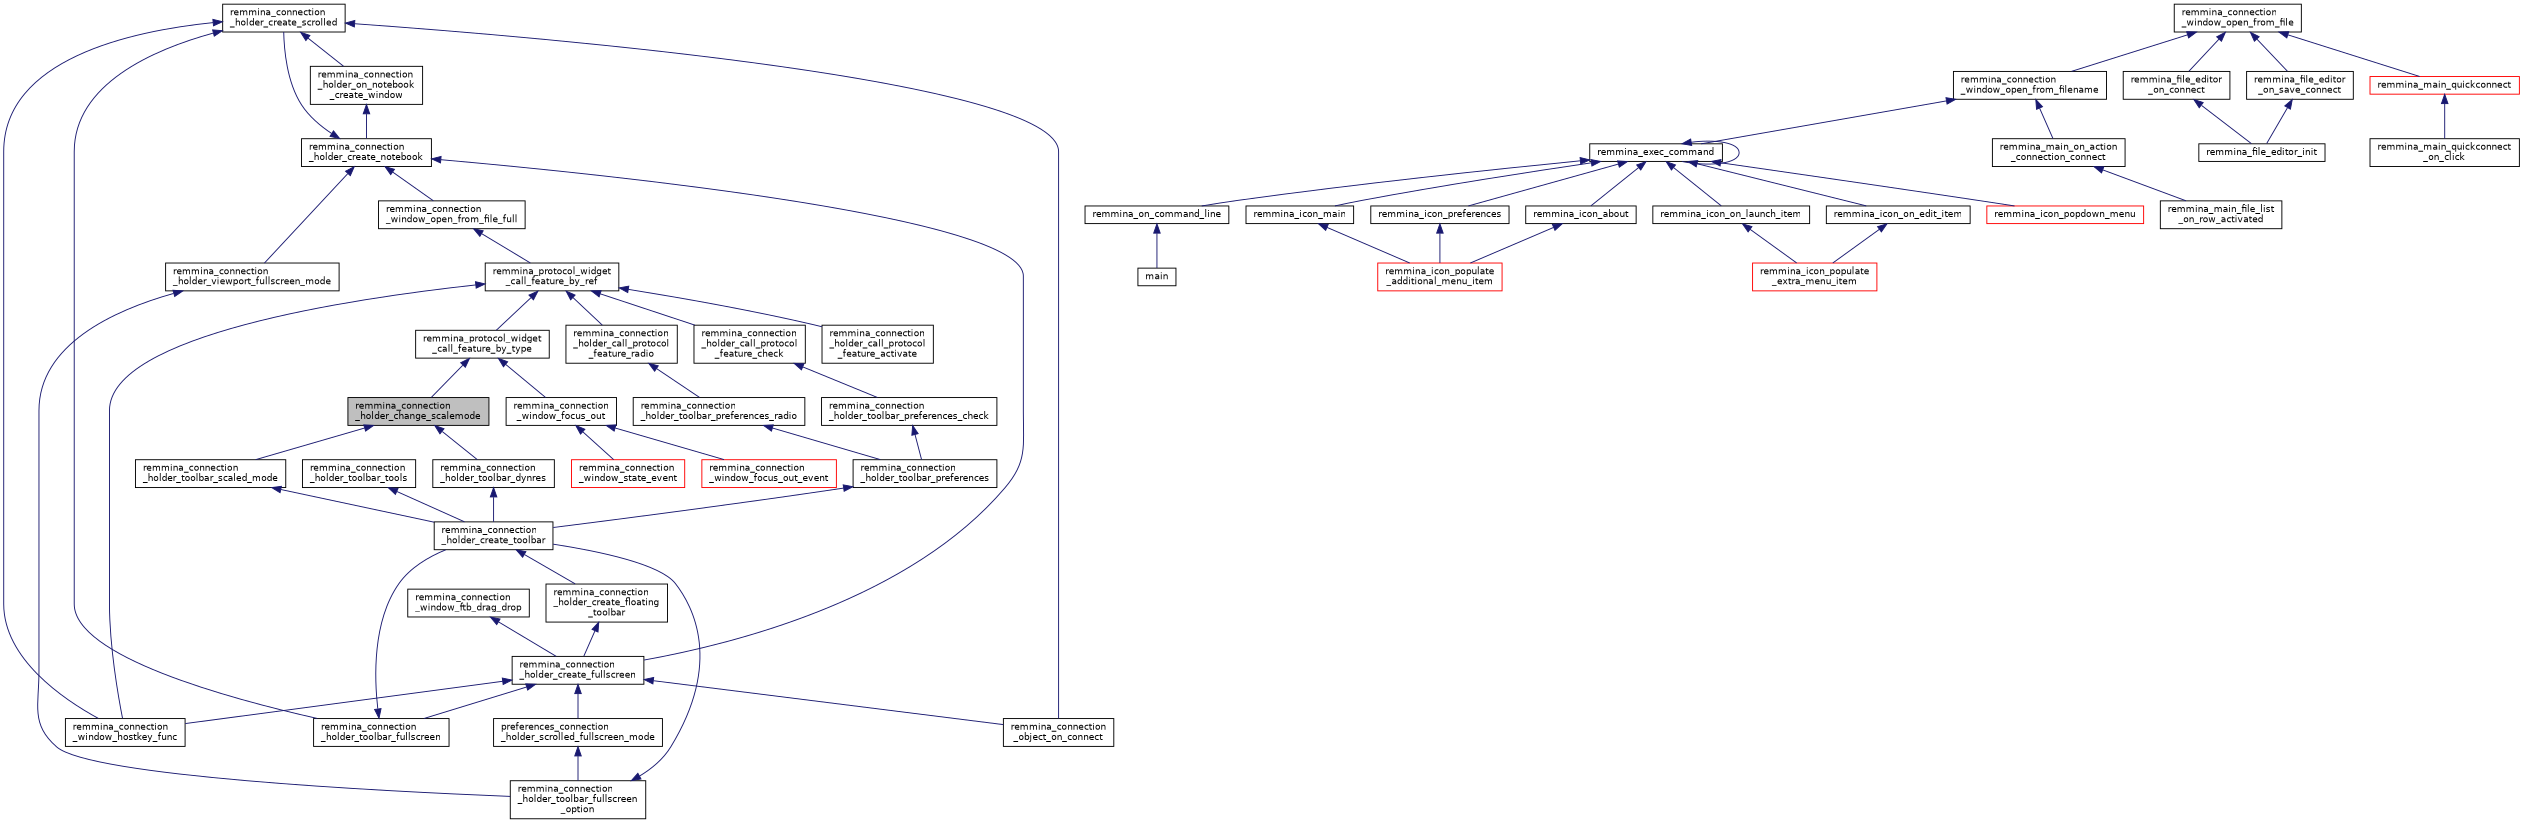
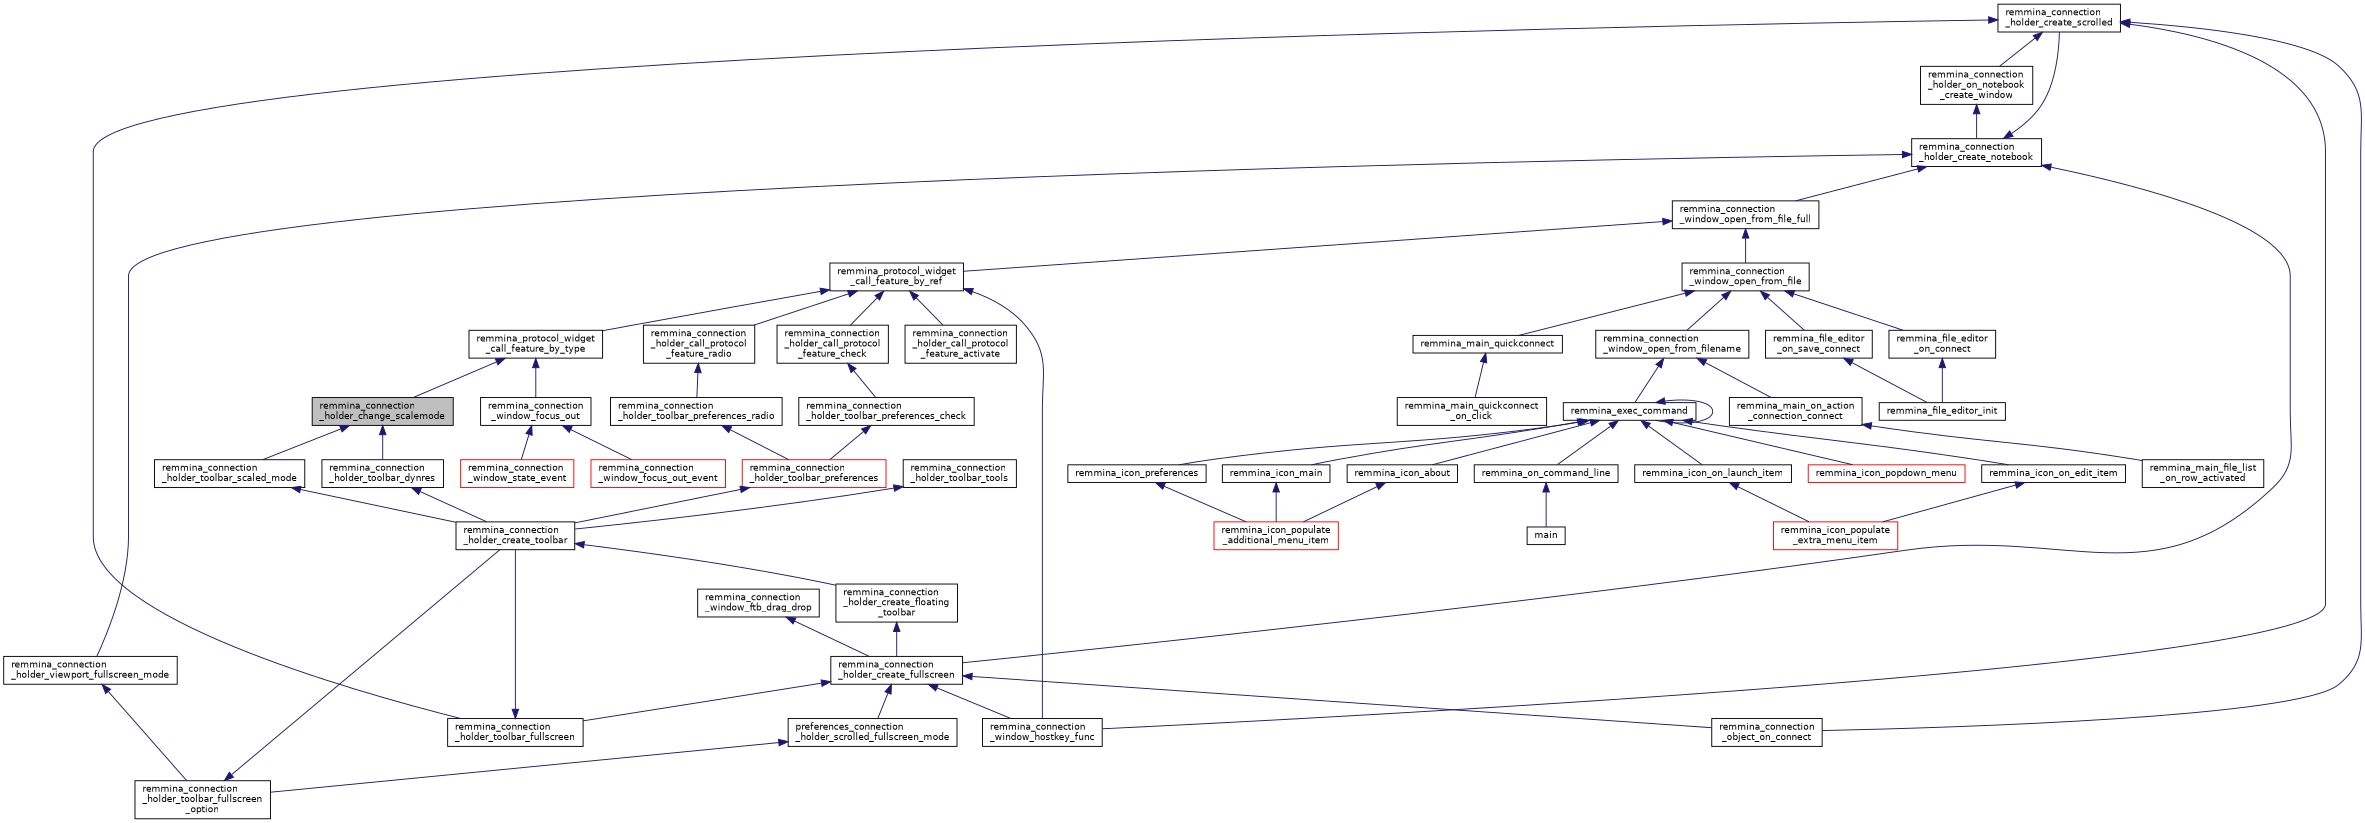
(2445, 85) -> (1488, 344)
none -> (1746, 251)
(925, 474) -> (814, 474)
